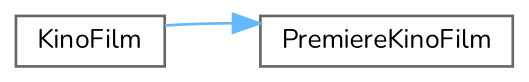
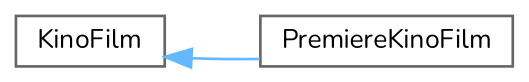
(199, 24) -> (226, 59)
